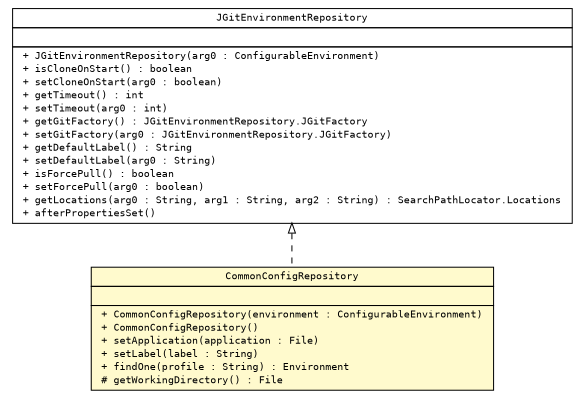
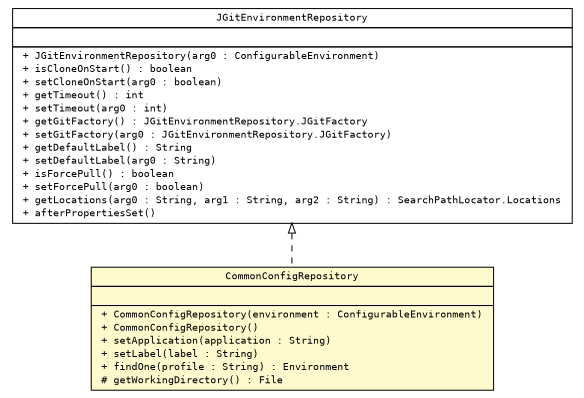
(211, 341) -> (217, 341)
